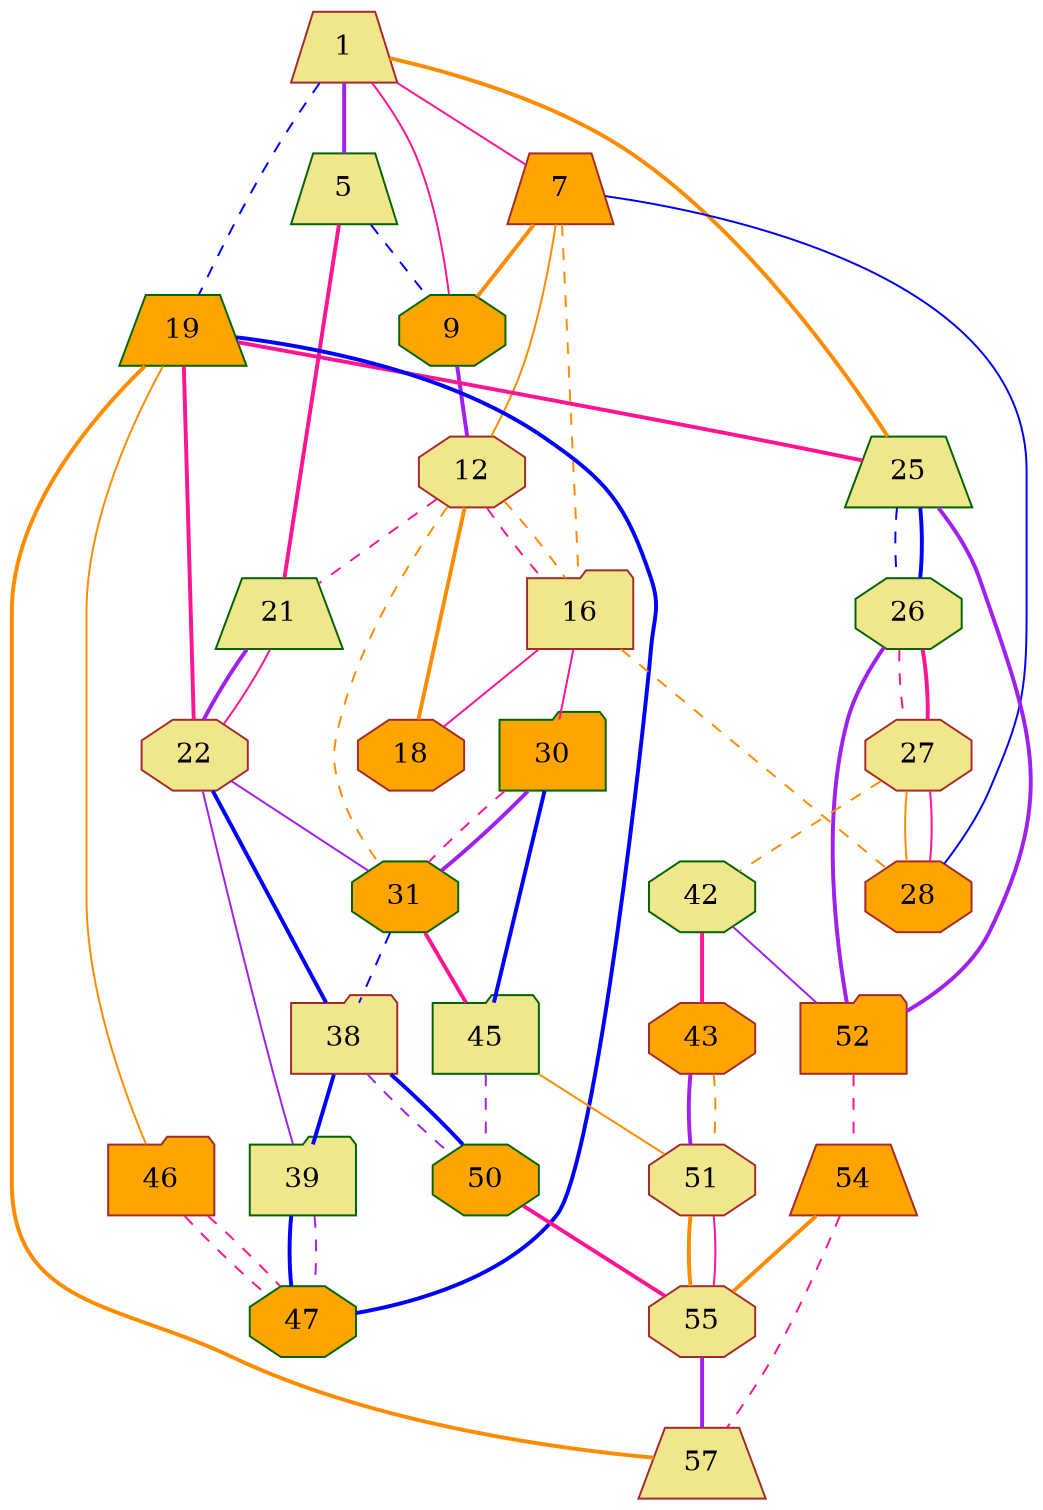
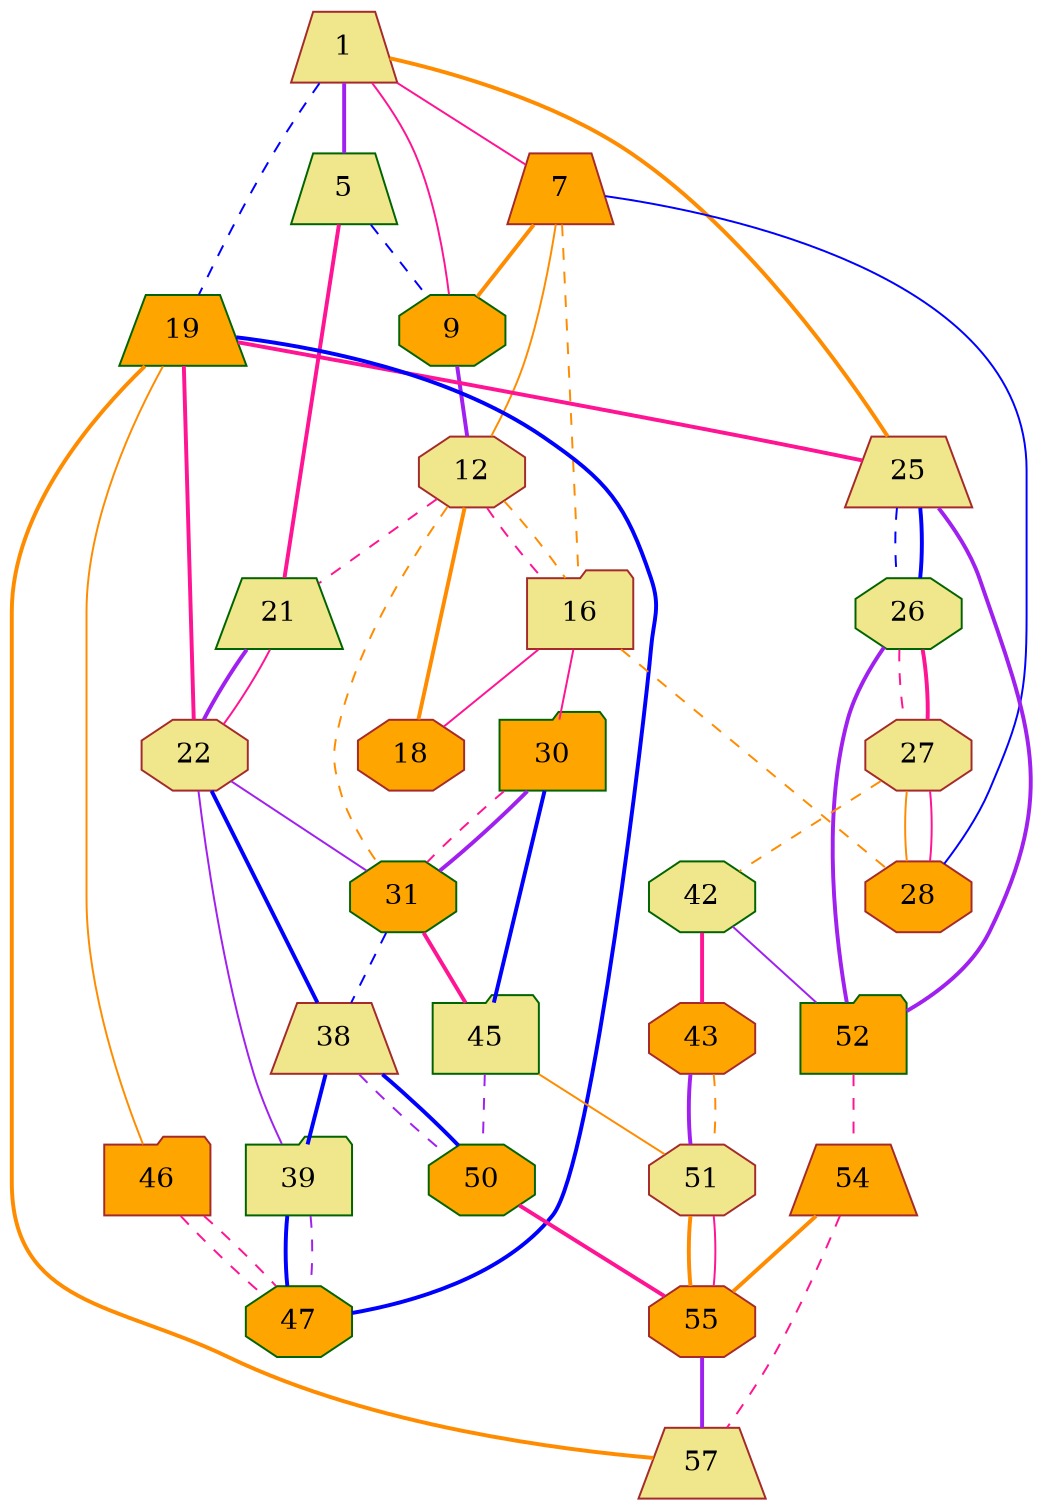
(909, 472) -> (909, 472)
(344, 1038) -> (334, 1038)
(854, 1038) -> (854, 1038)
(702, 1322) -> (702, 1322)
